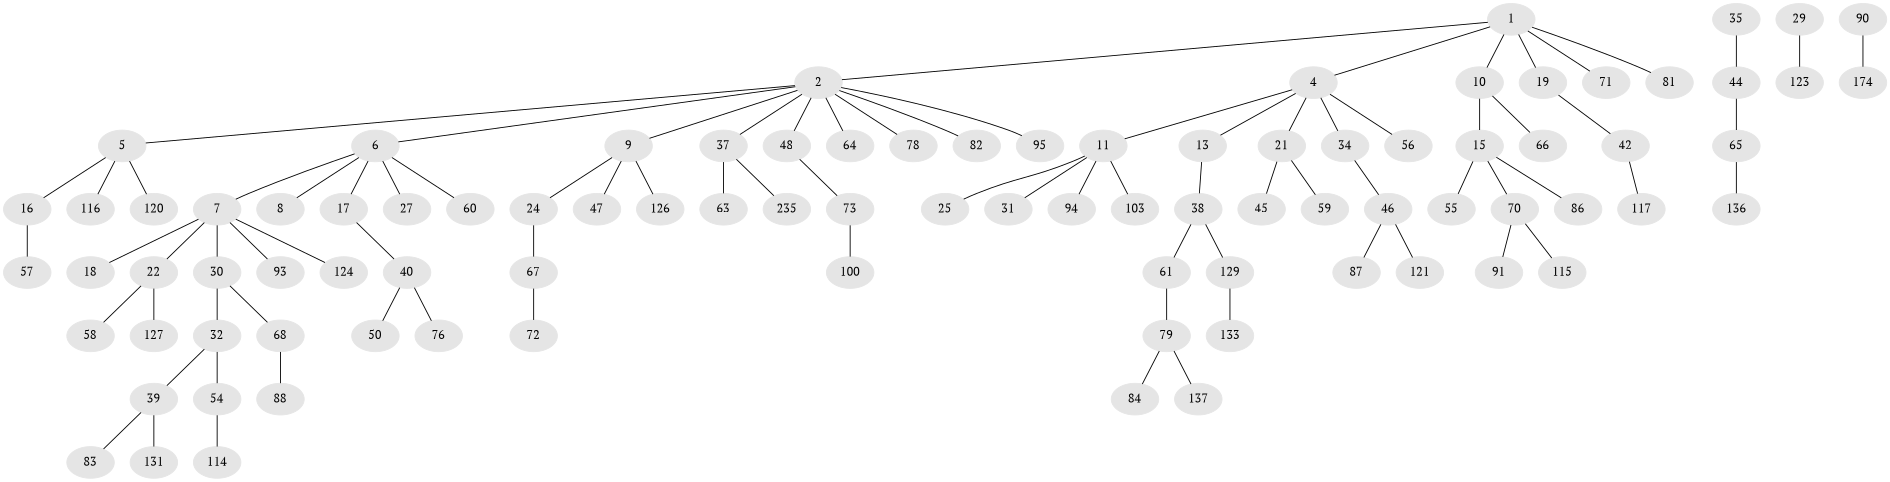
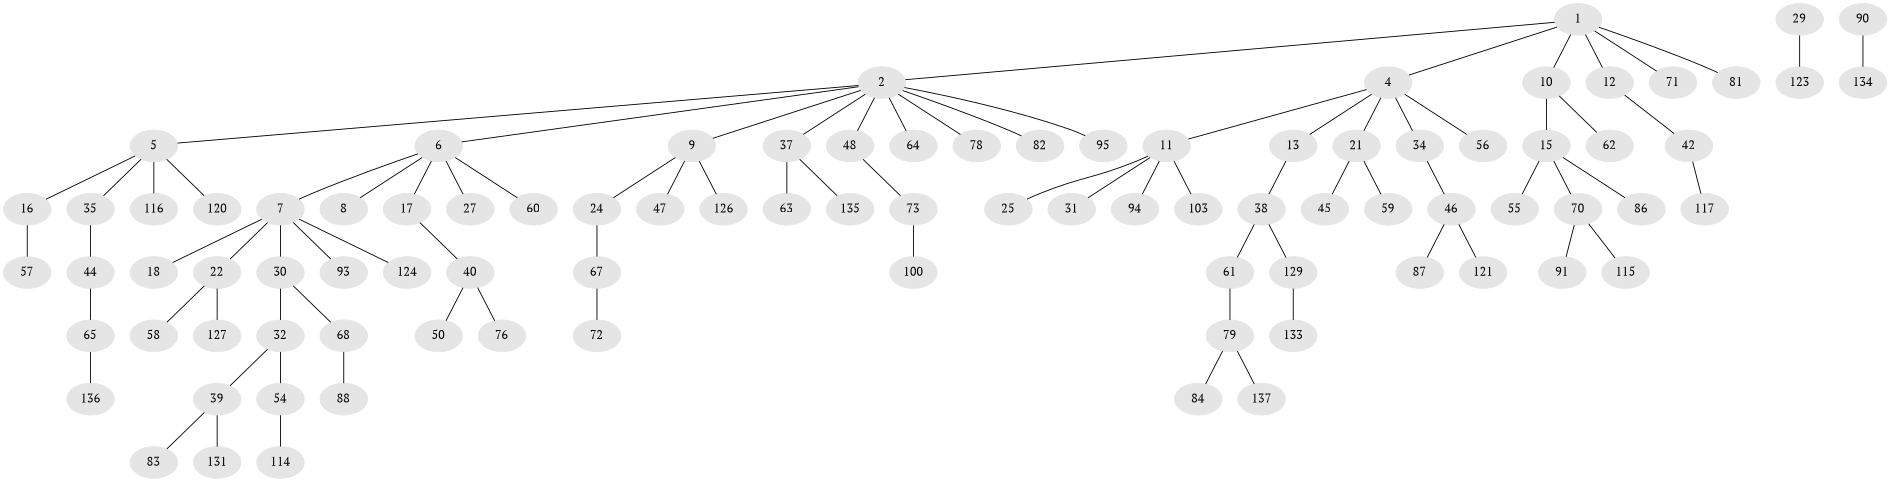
(1543, 83) -> (1610, 83)
(1863, 83) -> (1863, 83)
(1543, 146) -> (1610, 146)
none -> (122, 177)
(787, 209) -> (850, 209)
